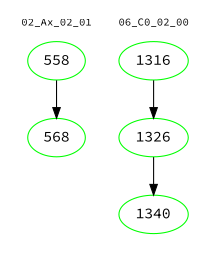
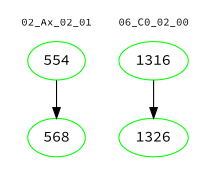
(57, 61) -> (57, 61)
(154, 214) -> none
